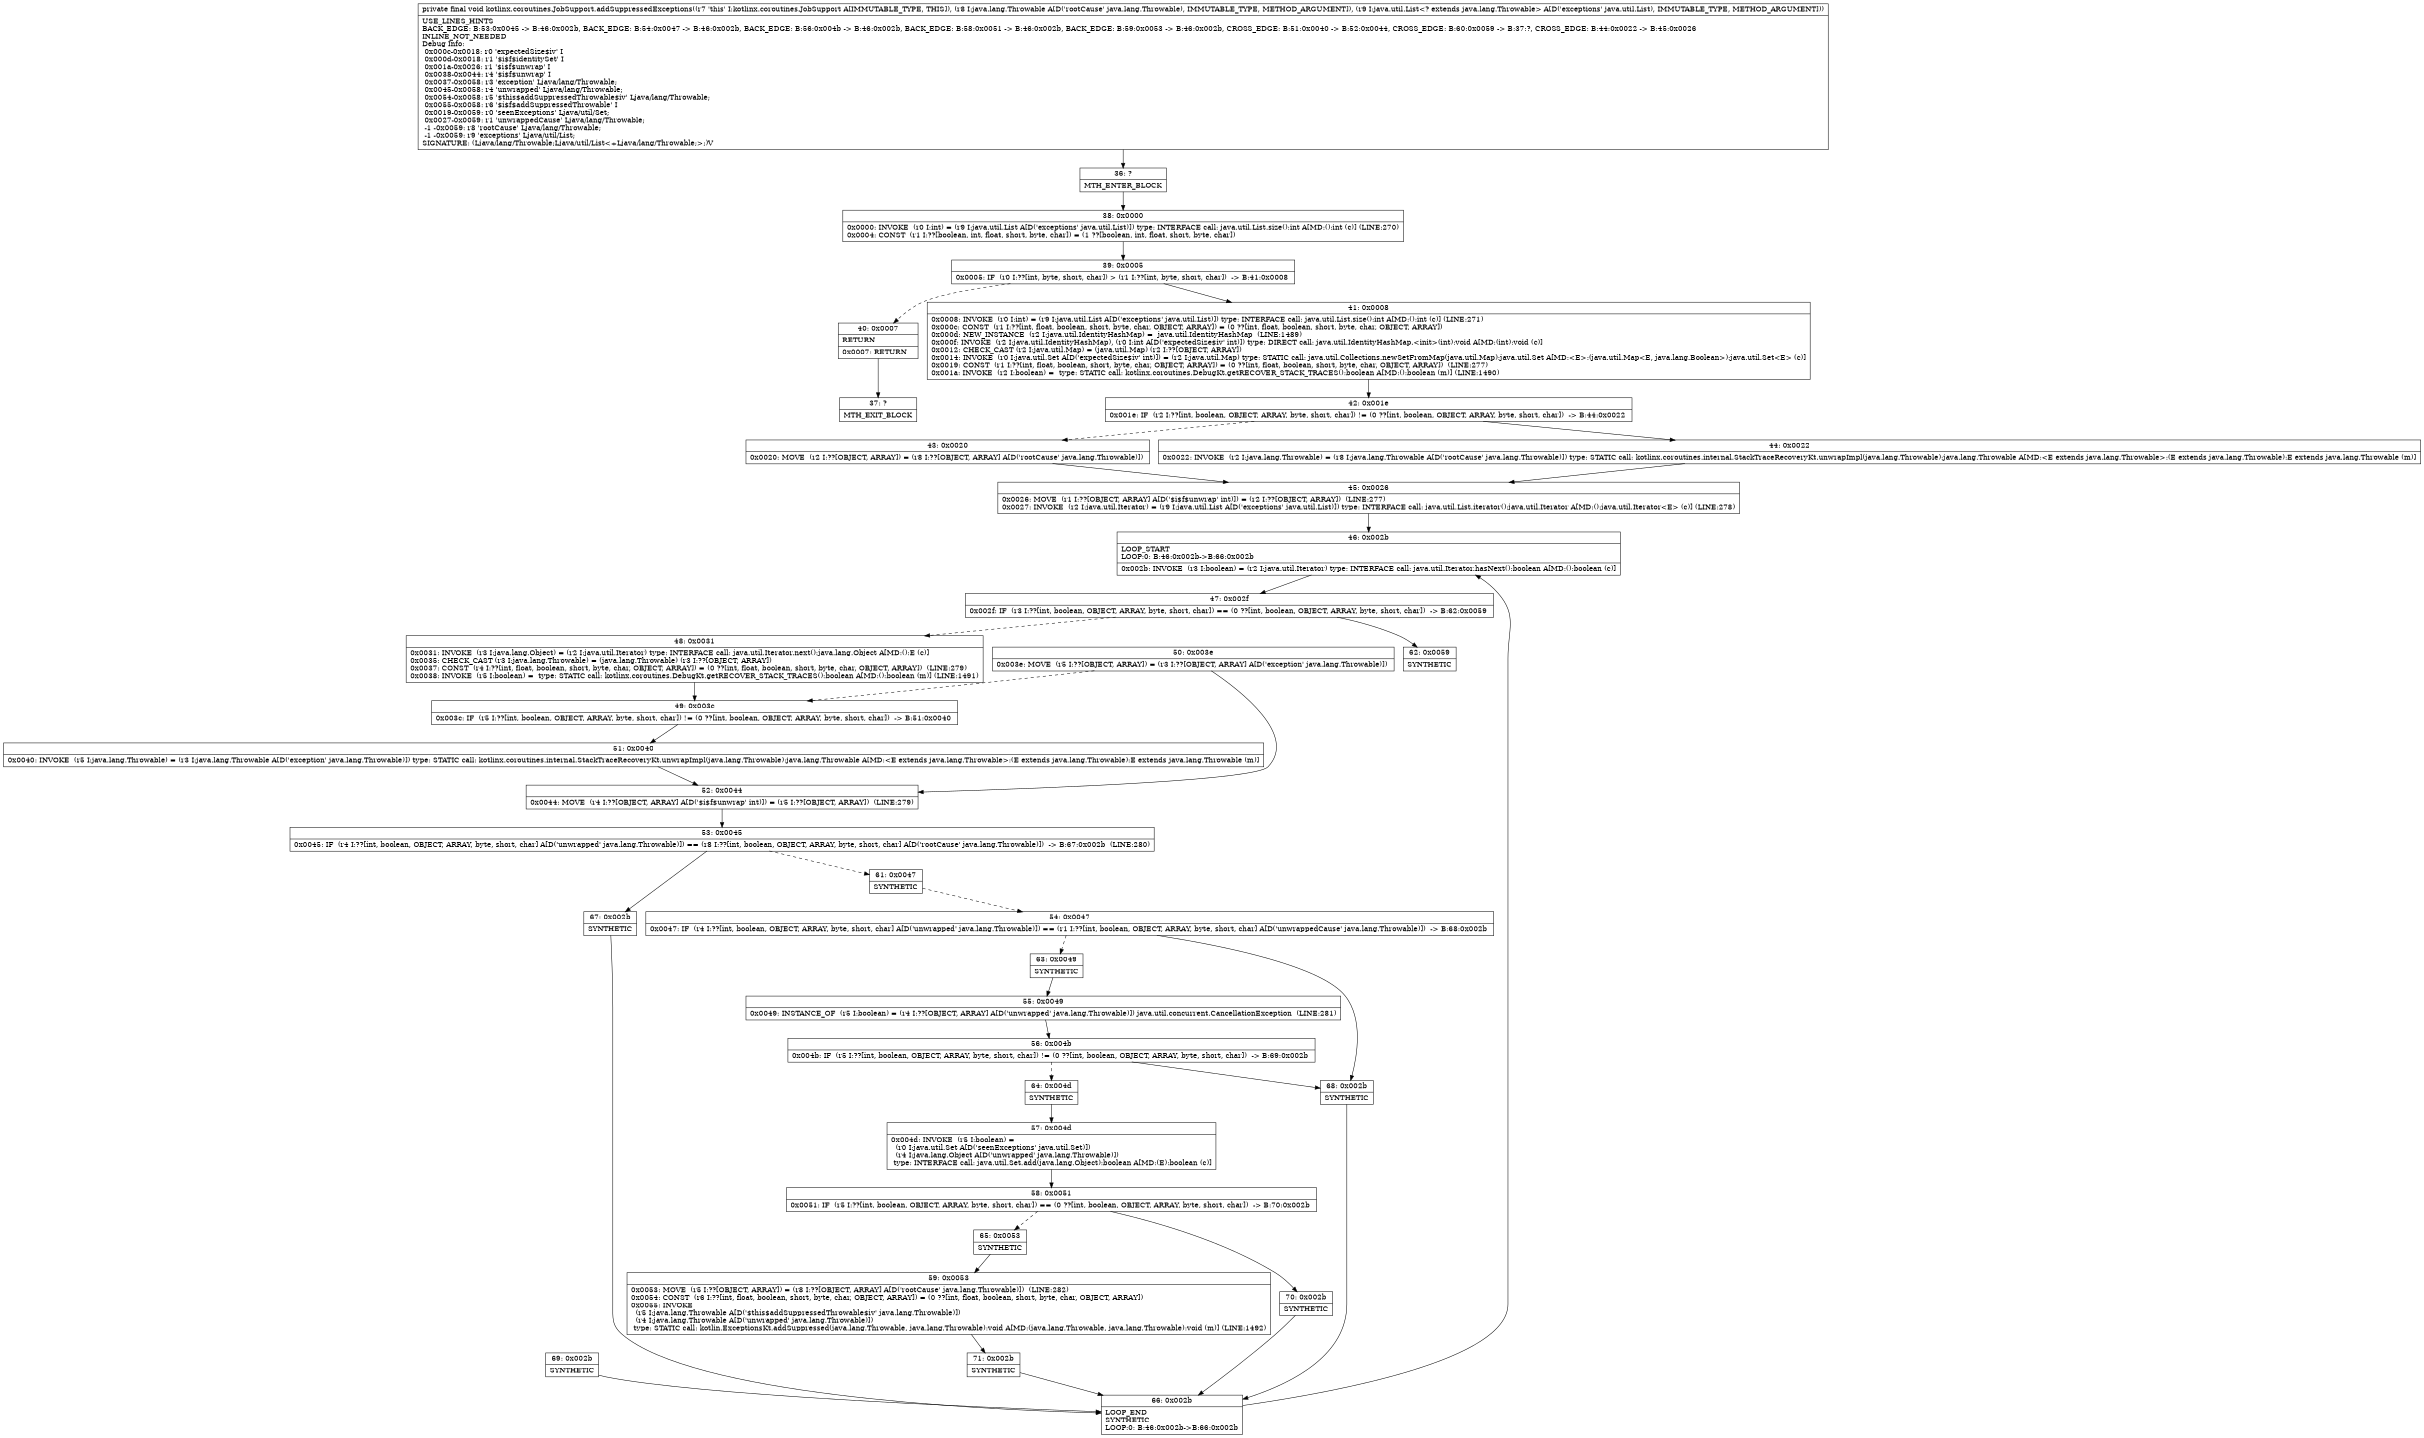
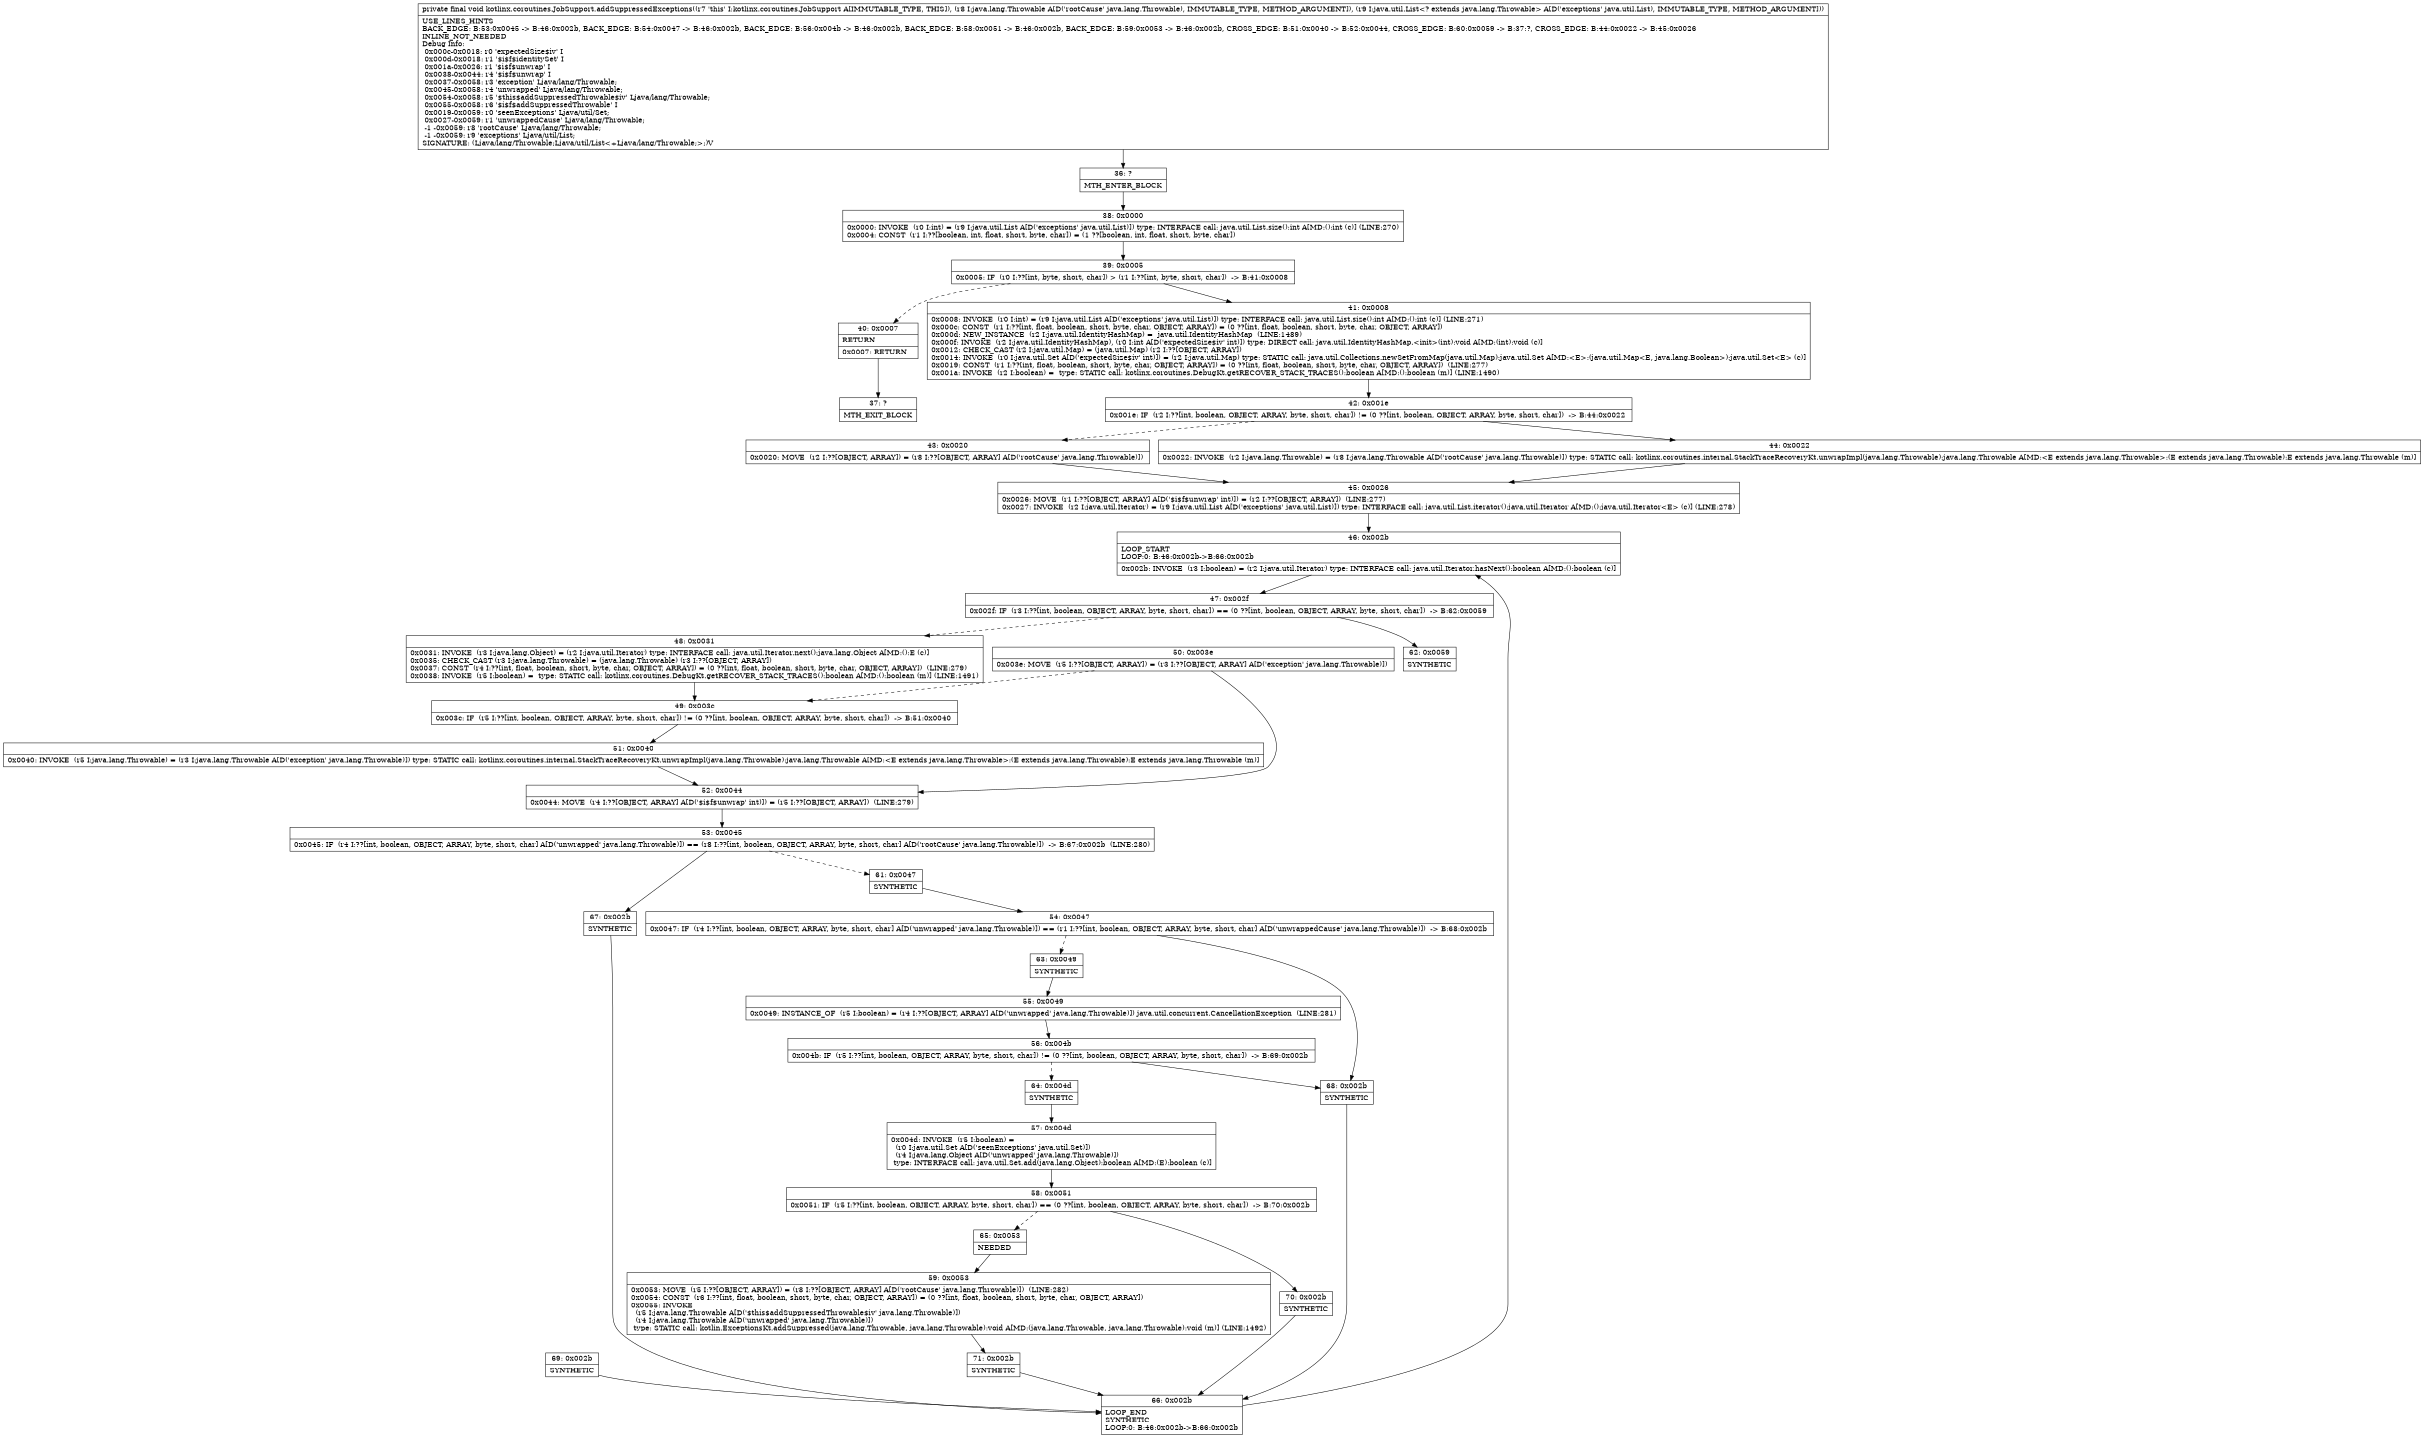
(970, 900) -> (970, 900)
(1000, 1248) -> (995, 1248)
